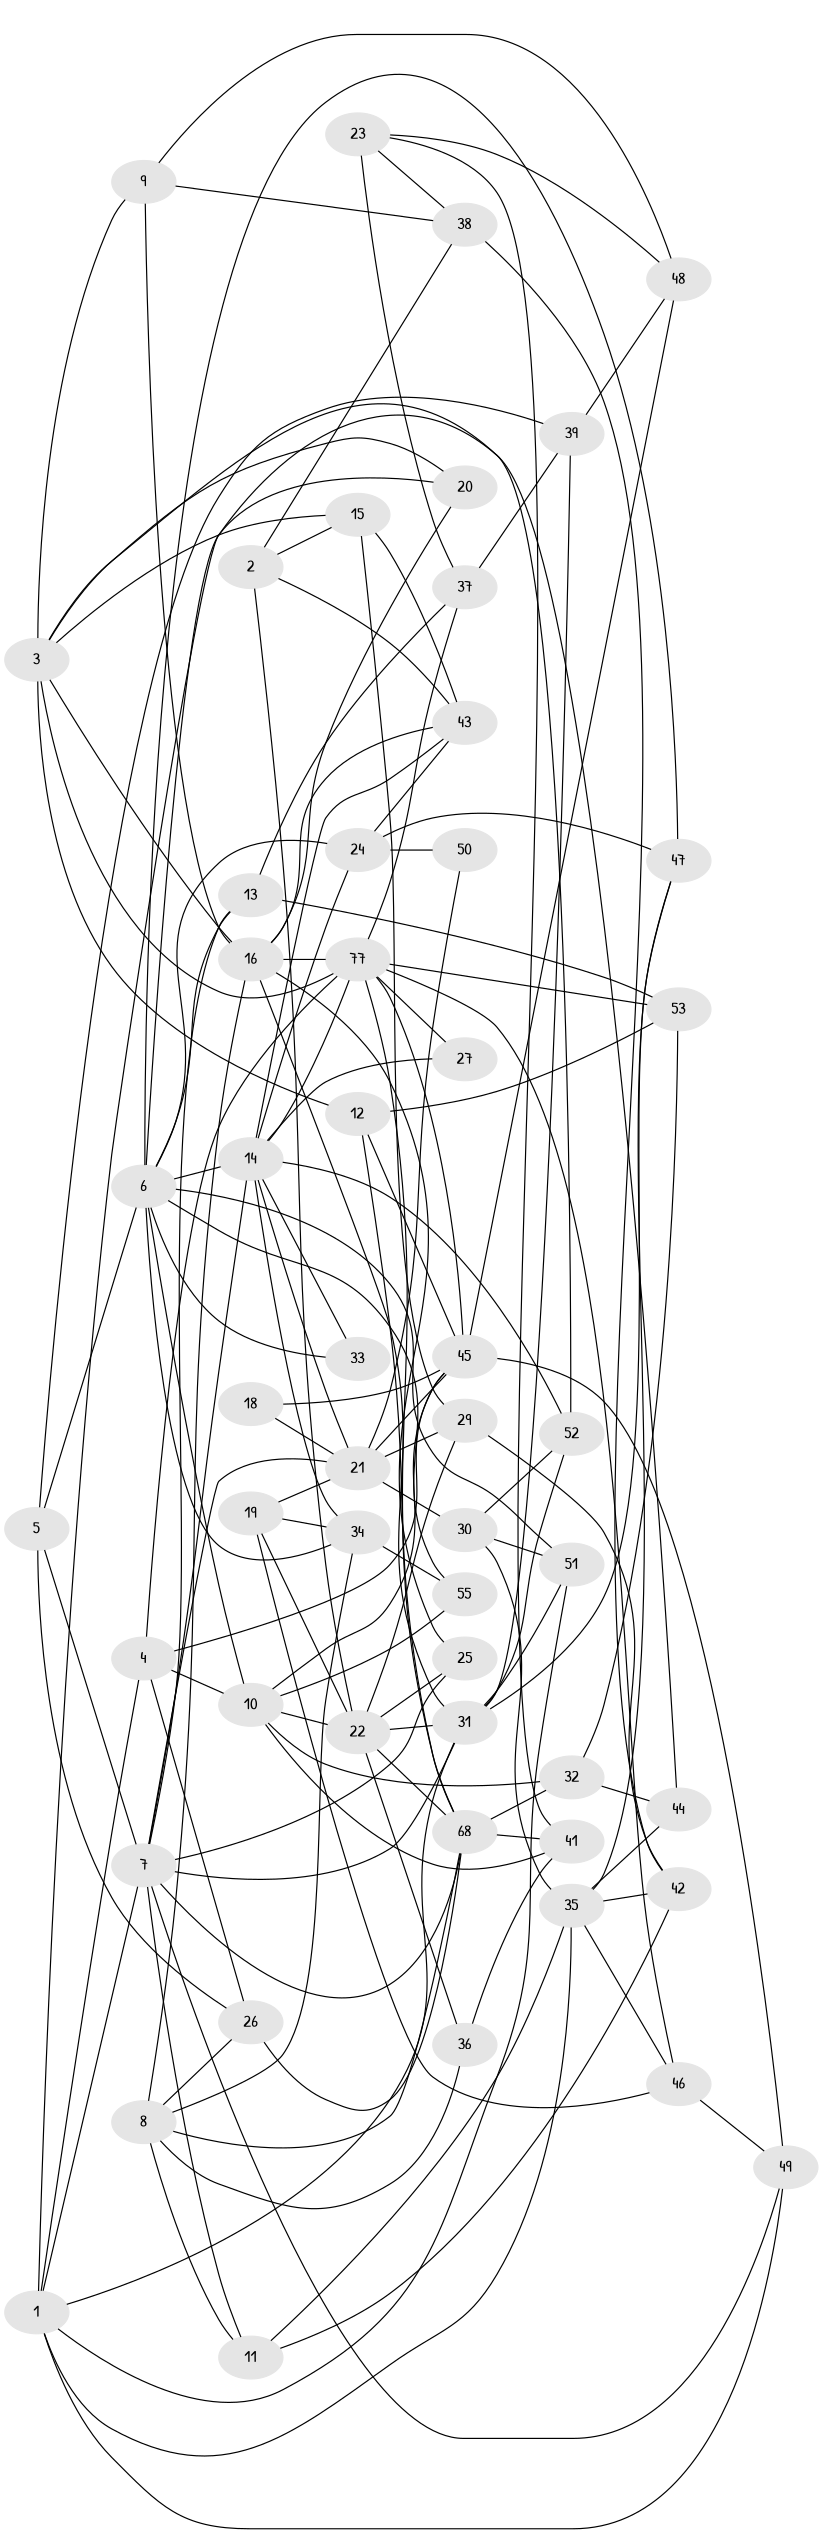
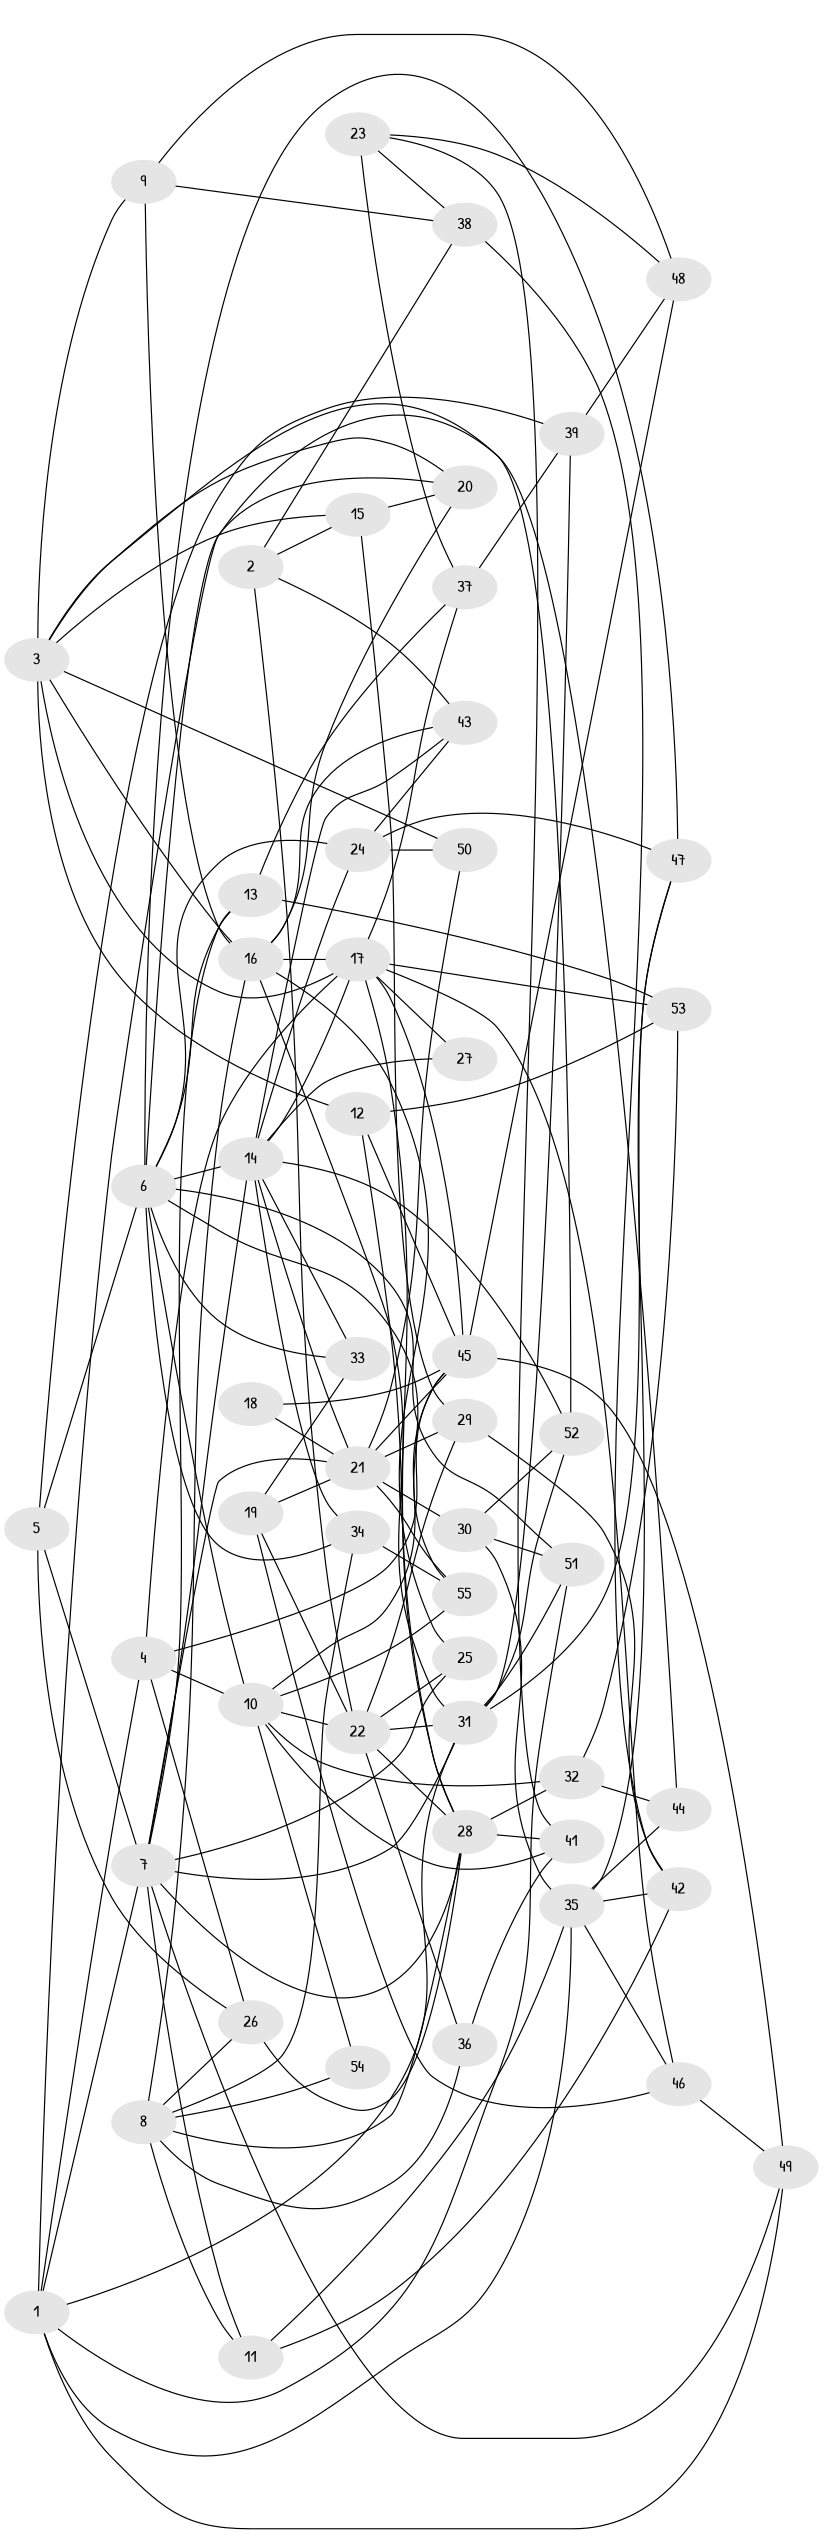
(422, 615) -> (411, 501)
none -> (251, 755)
(358, 959) -> (358, 959)
(304, 1523) -> (298, 1445)
none -> (411, 1531)
(465, 1832) -> (465, 1832)
none -> (358, 2067)
